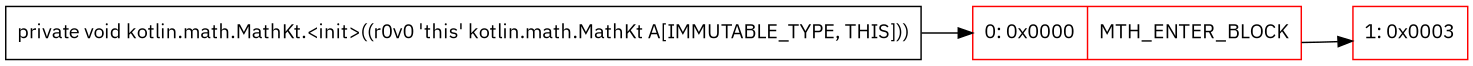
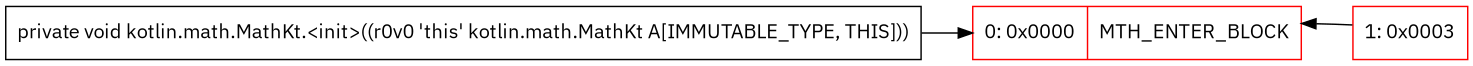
(1320, 42) -> (1334, 24)
